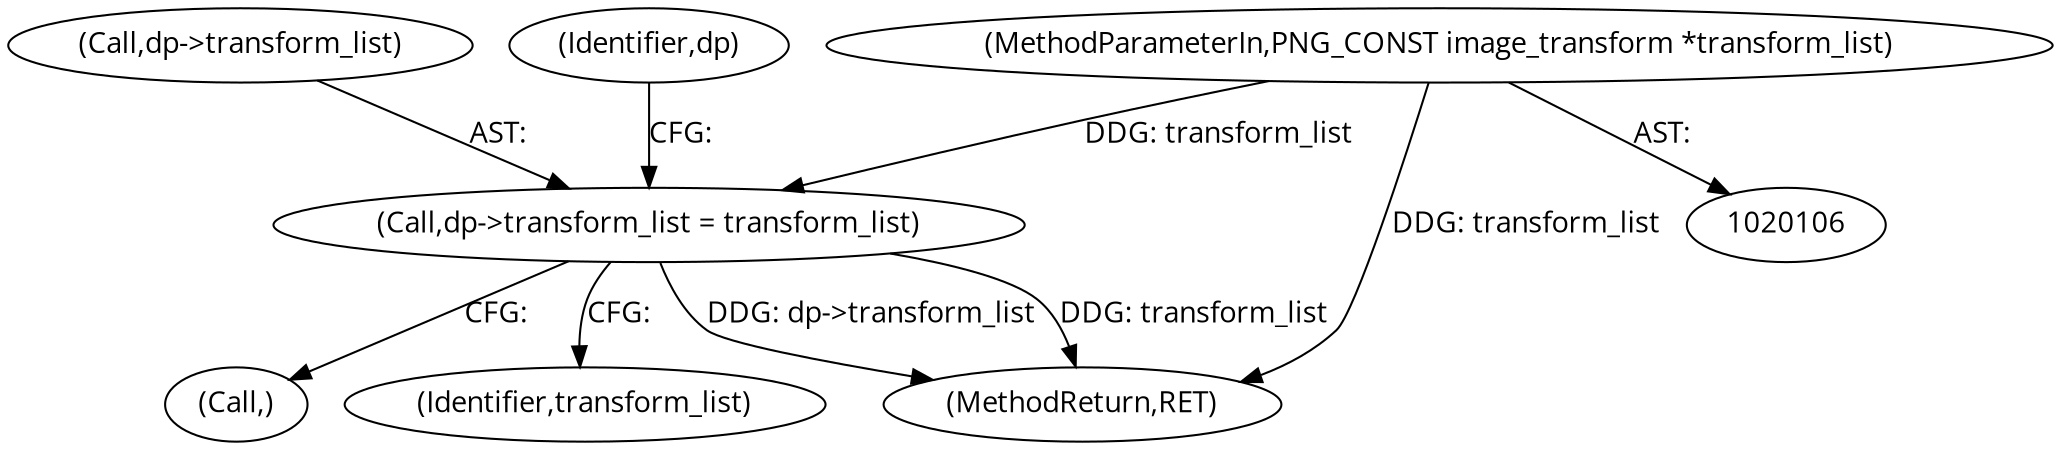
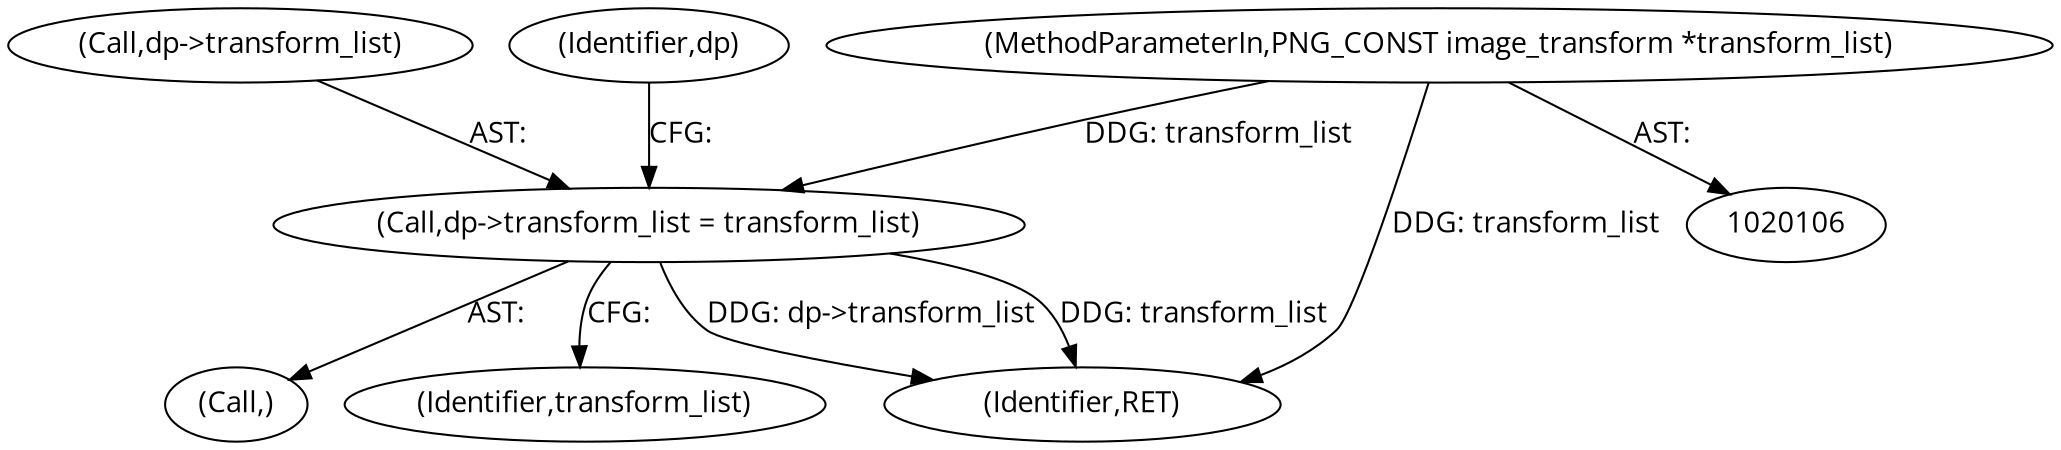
(500, 315) -> (500, 315)
(1083, 405) -> (1083, 405)
